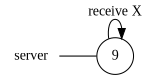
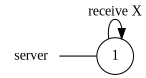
(115, 56) -> (115, 56)
